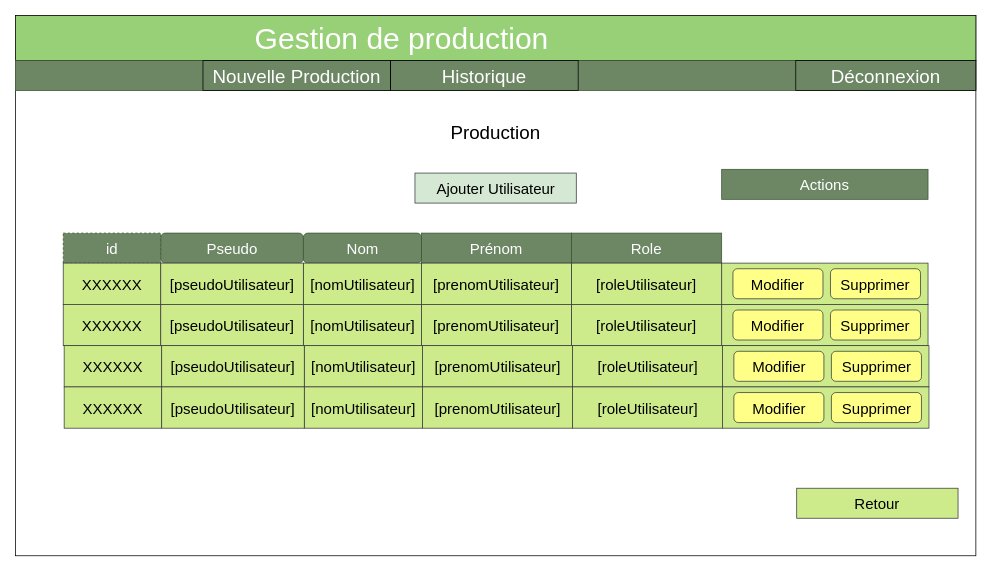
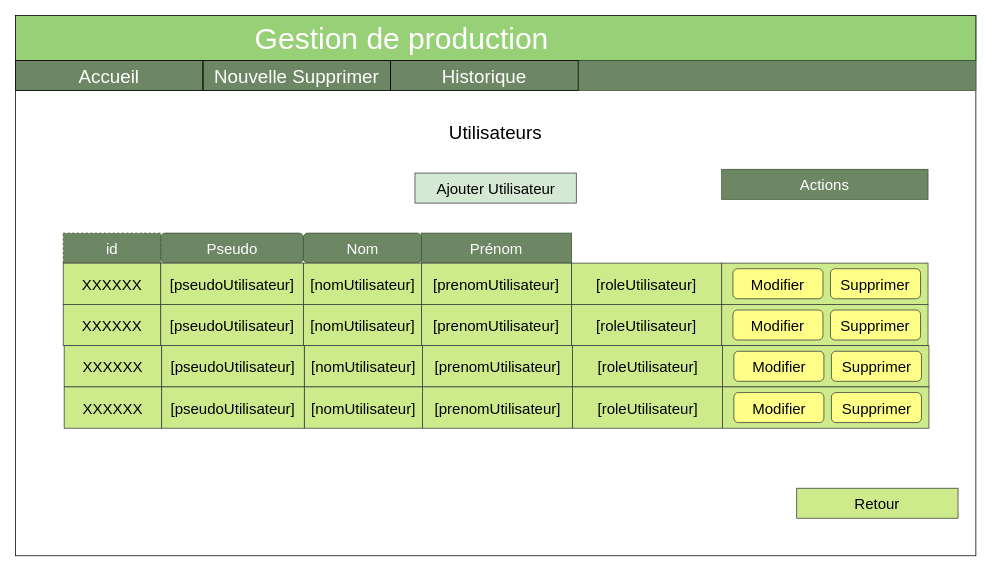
none -> (109, 75)
(297, 75) -> (297, 75)
(885, 75) -> none
(495, 132) -> (495, 132)
(646, 248) -> none
